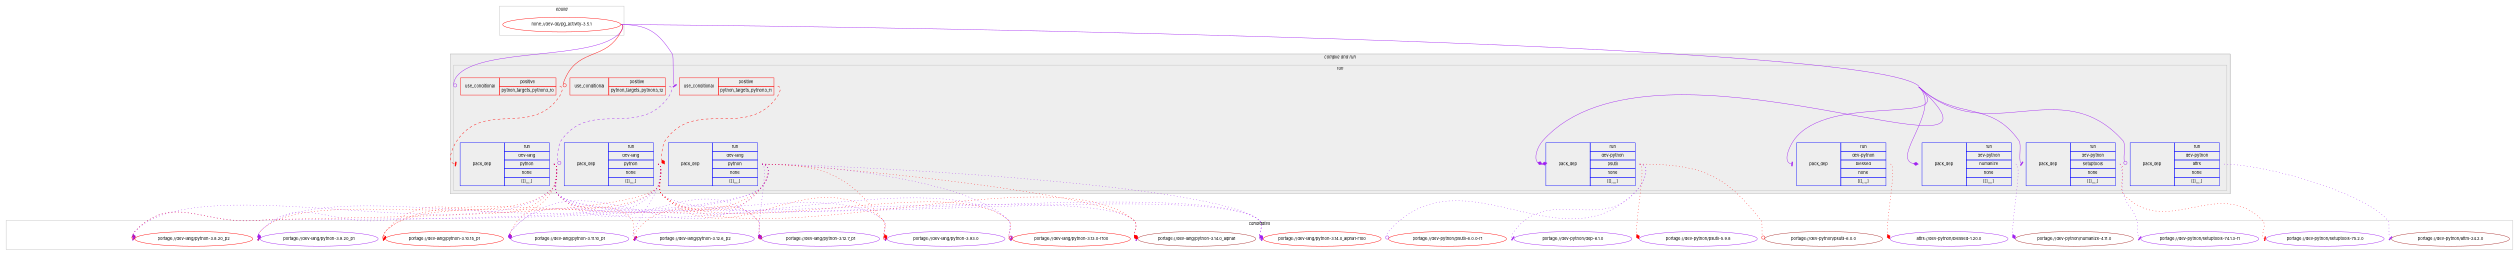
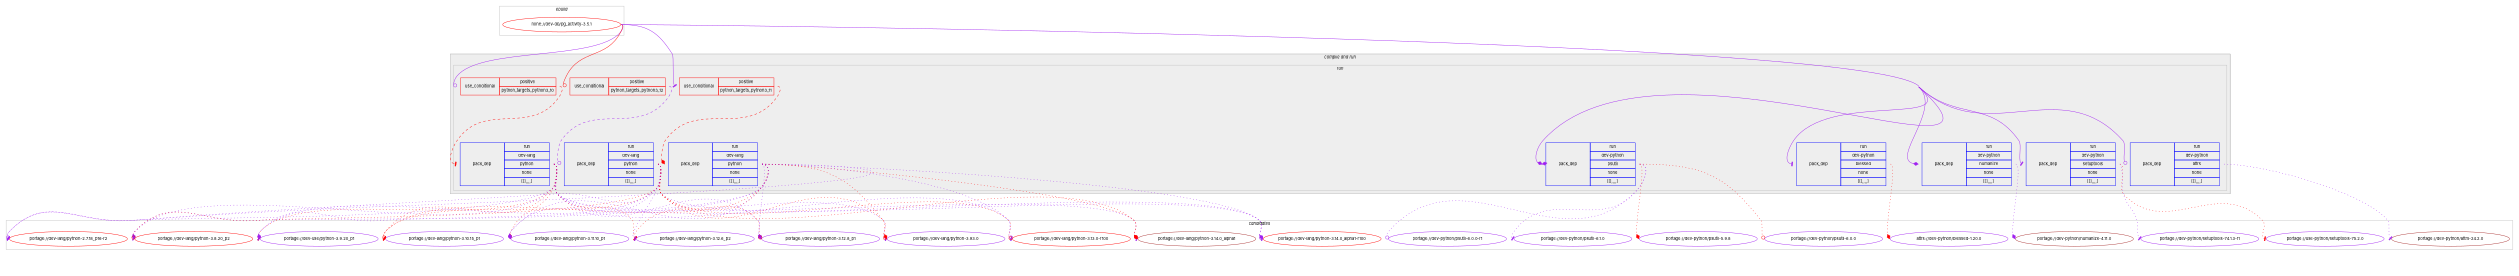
none -> (68, 239)
(319, 239) -> (319, 239)
(445, 239) -> (445, 239)
(821, 239) -> (821, 239)
(1448, 239) -> (1448, 239)
(1573, 239) -> (1573, 239)
(1824, 239) -> (1824, 239)
(2325, 239) -> (2325, 239)
